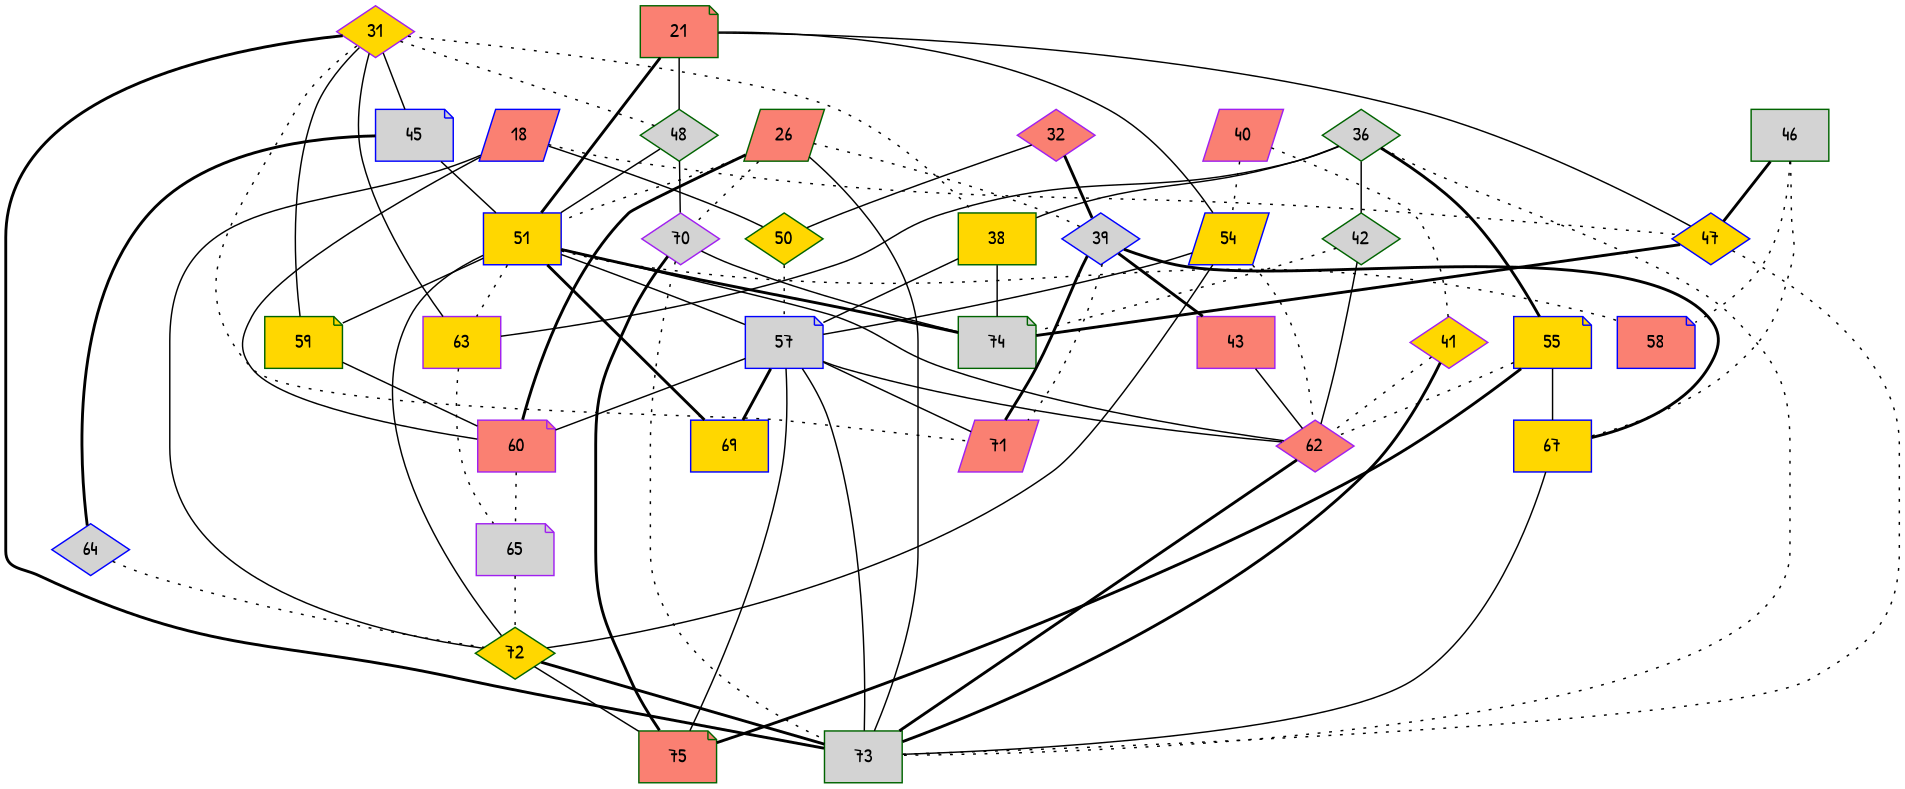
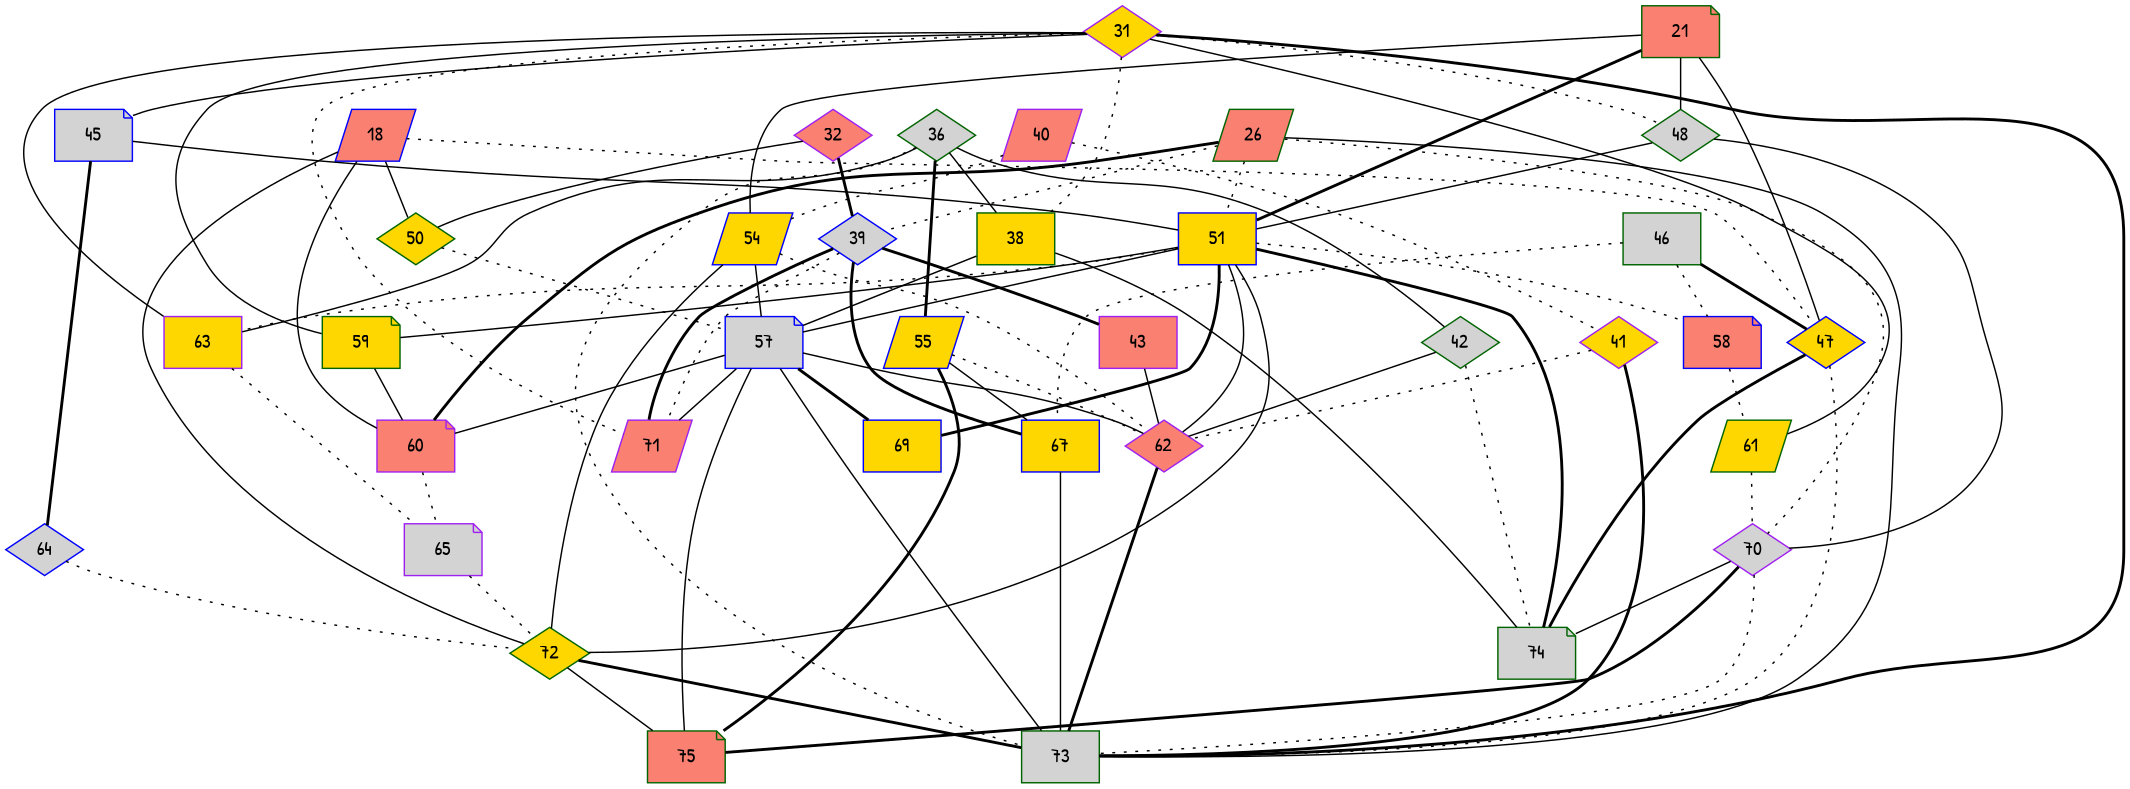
(1553, 342) -> (924, 342)
none -> (1751, 446)
